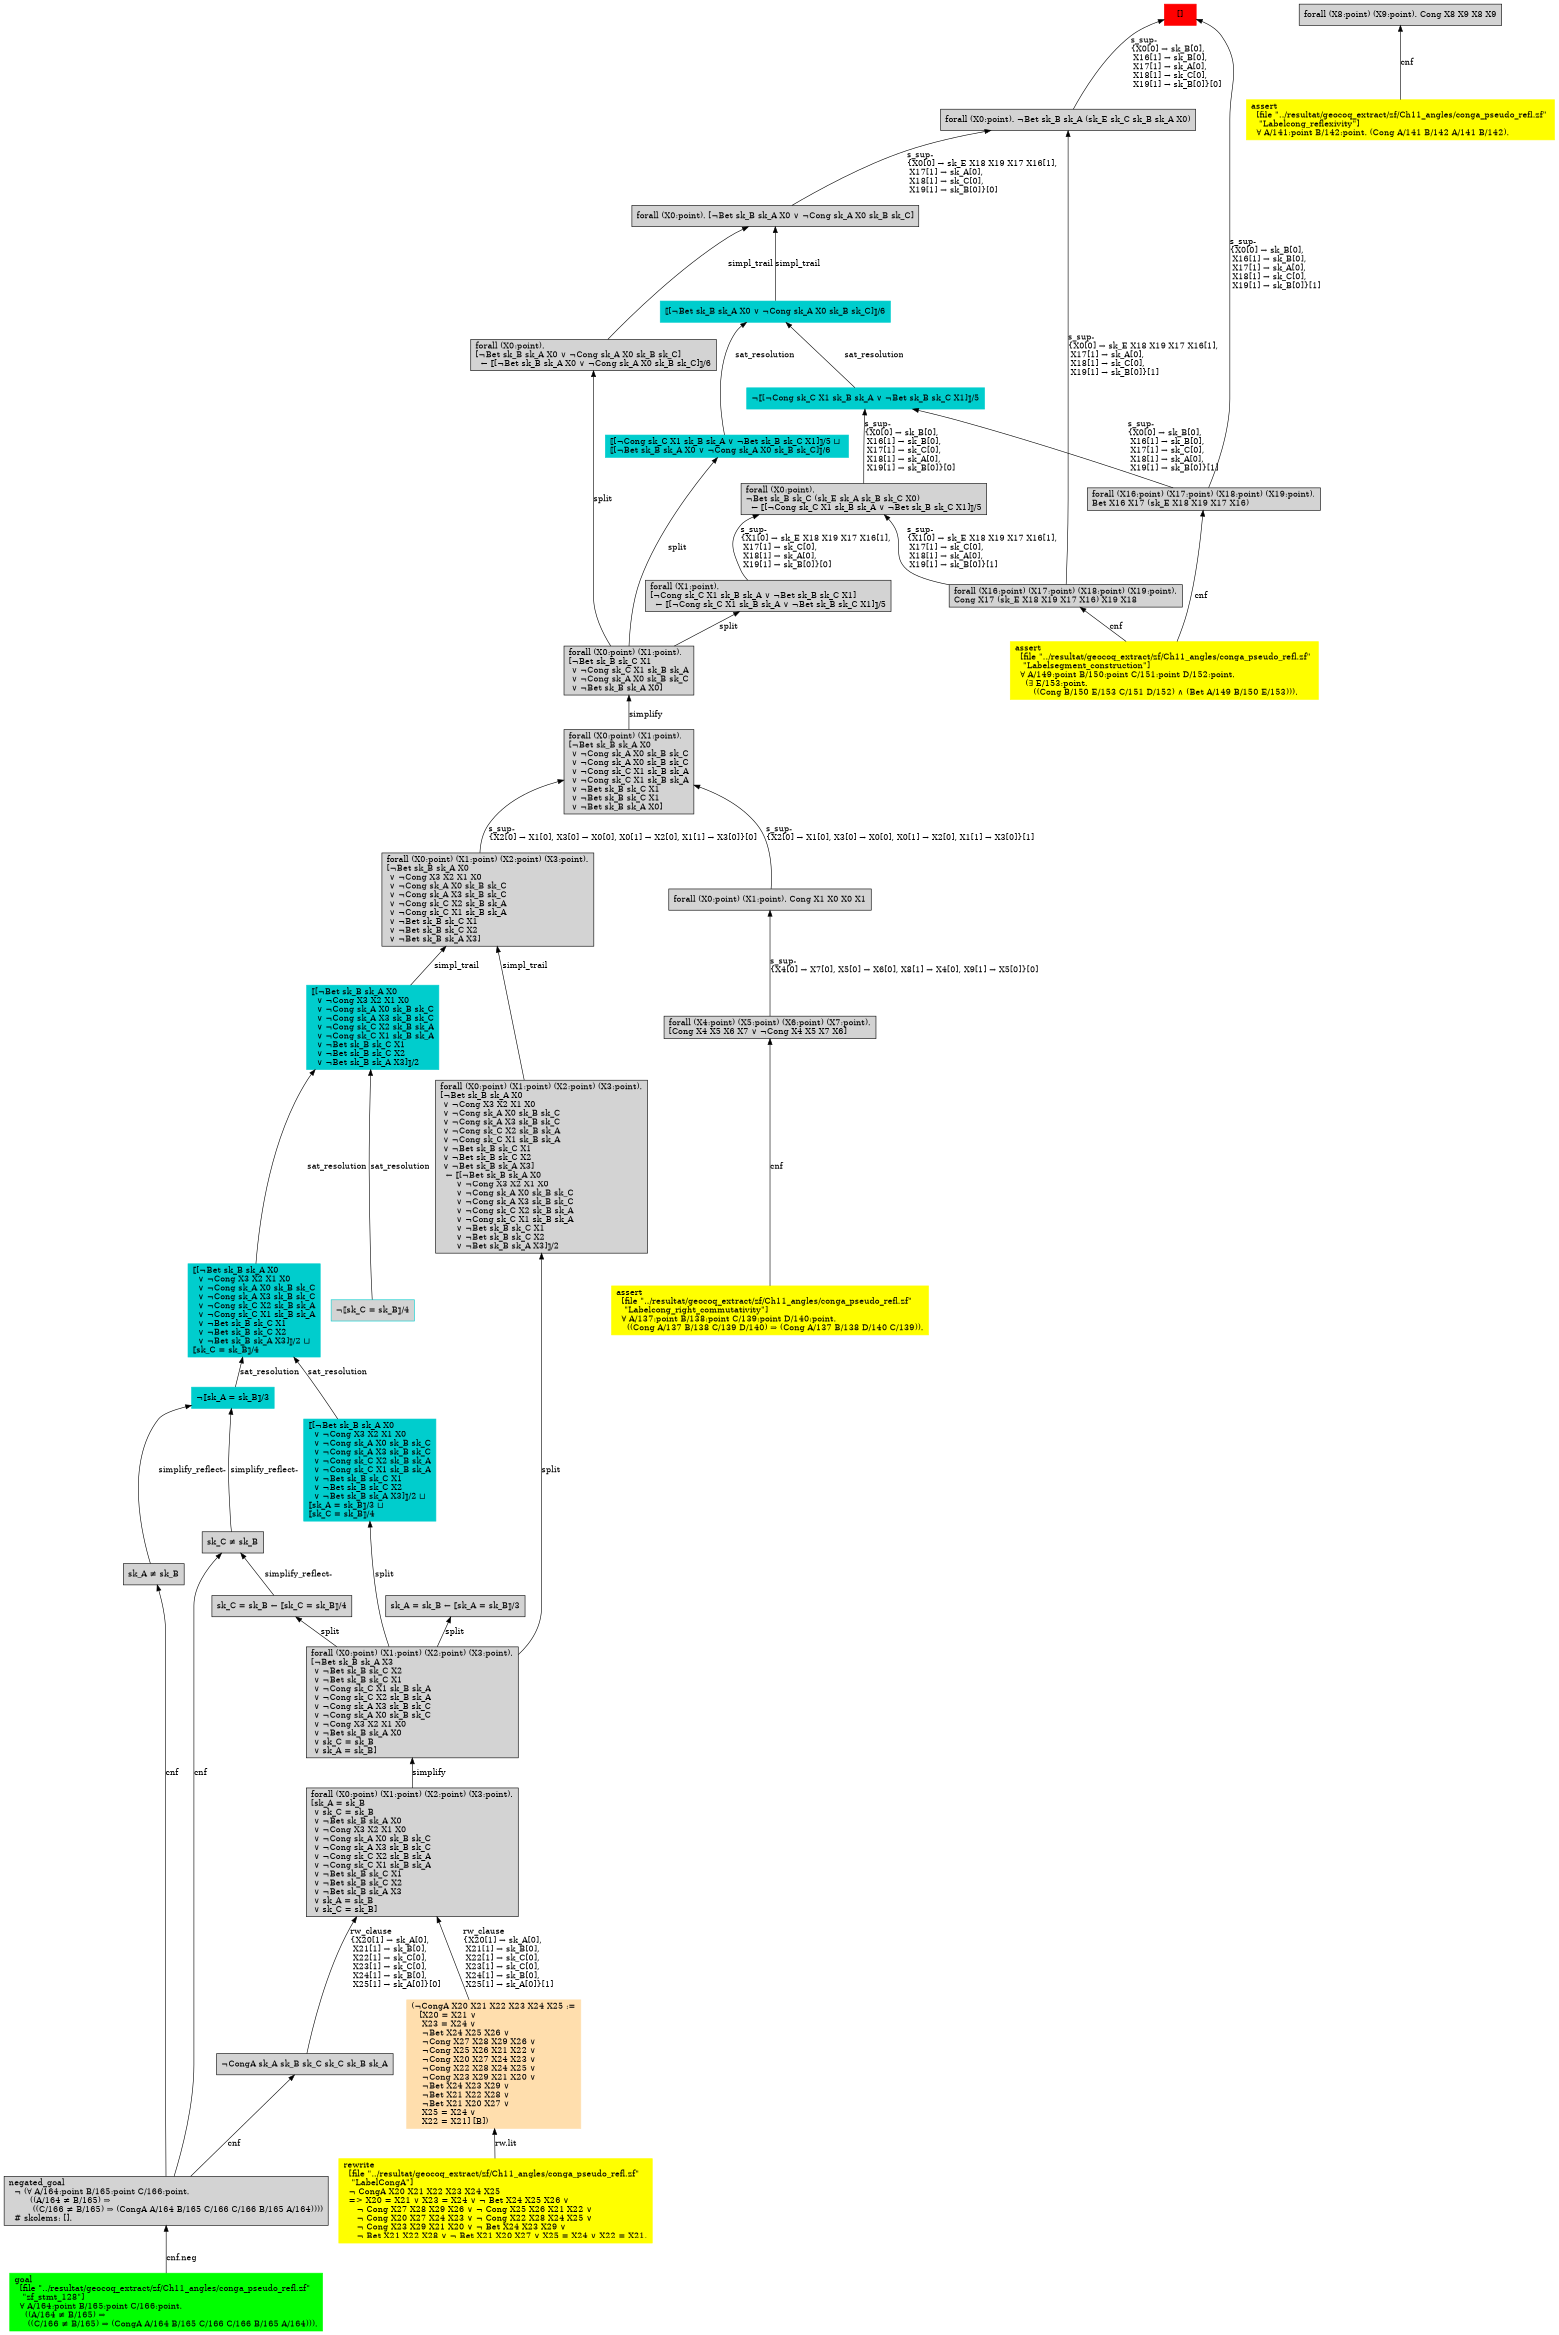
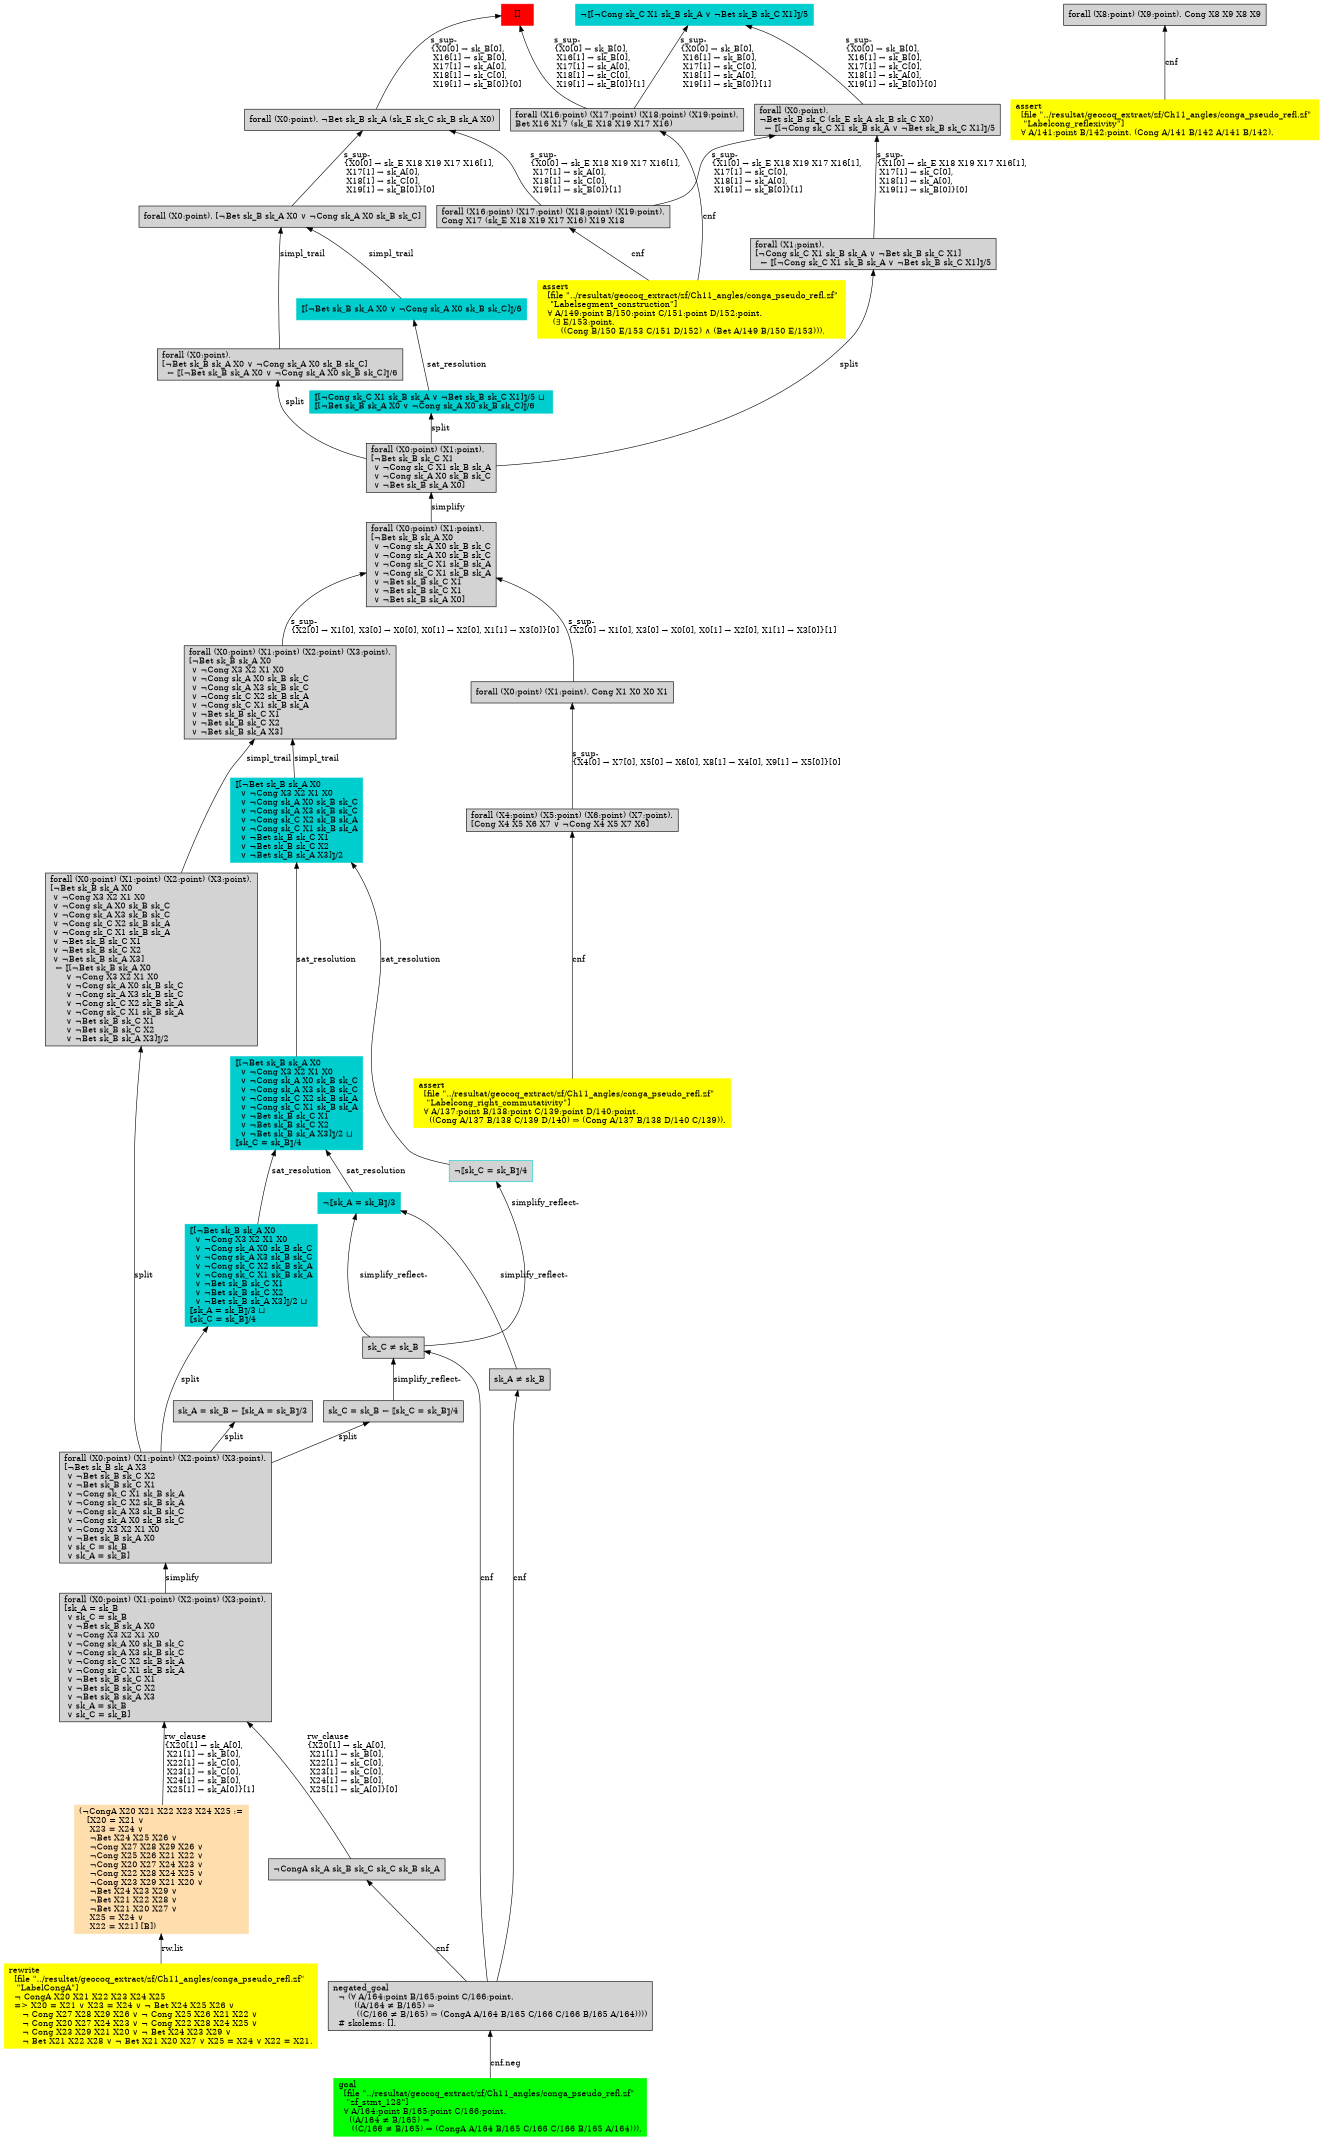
(823, 357) -> none
none -> (522, 1300)
